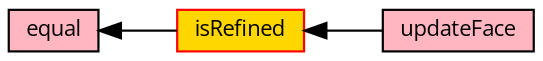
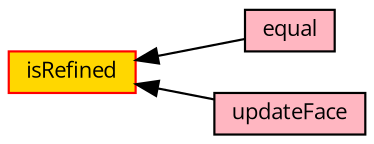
(149, 31) -> (201, 47)
